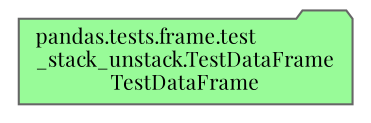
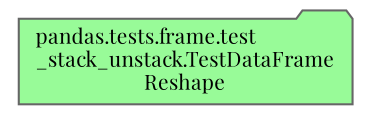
(186, 62) -> (186, 62)
